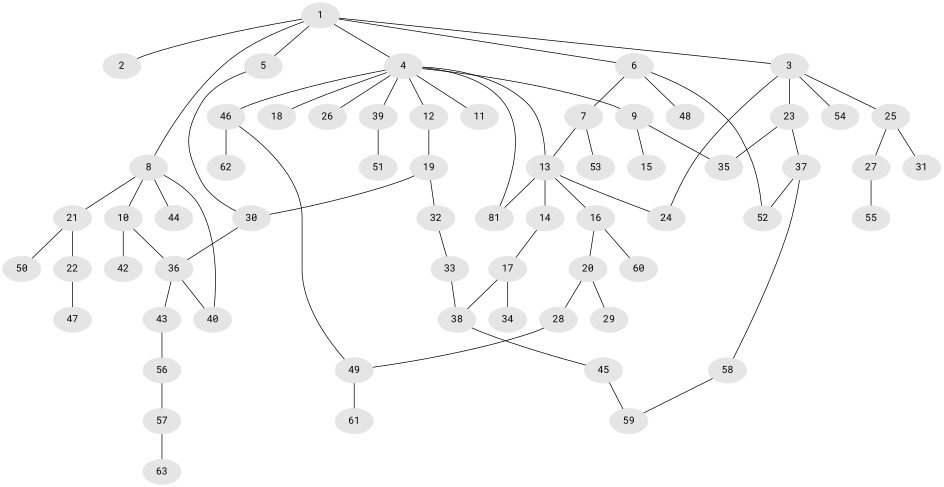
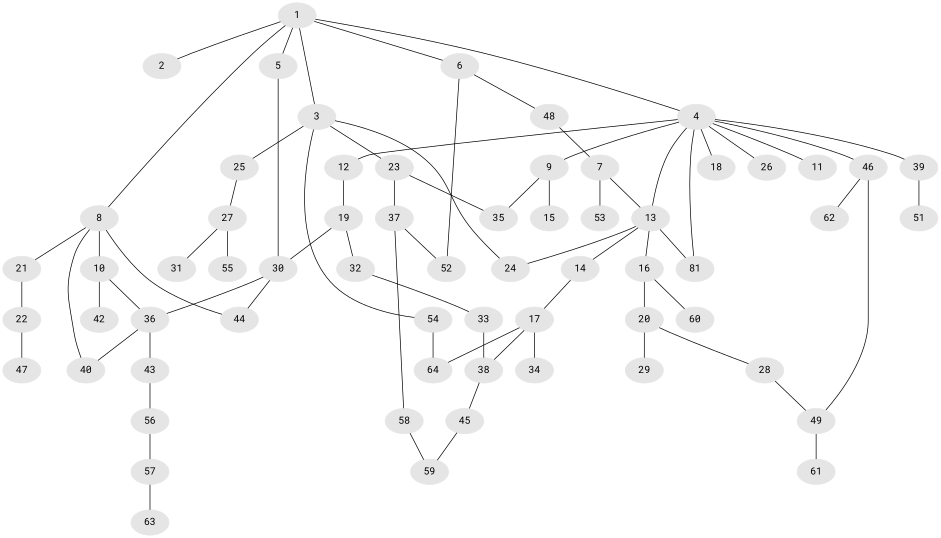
(609, 91) -> (575, 142)
(906, 142) -> (202, 244)
(22, 269) -> none
none -> (259, 294)
none -> (433, 370)
